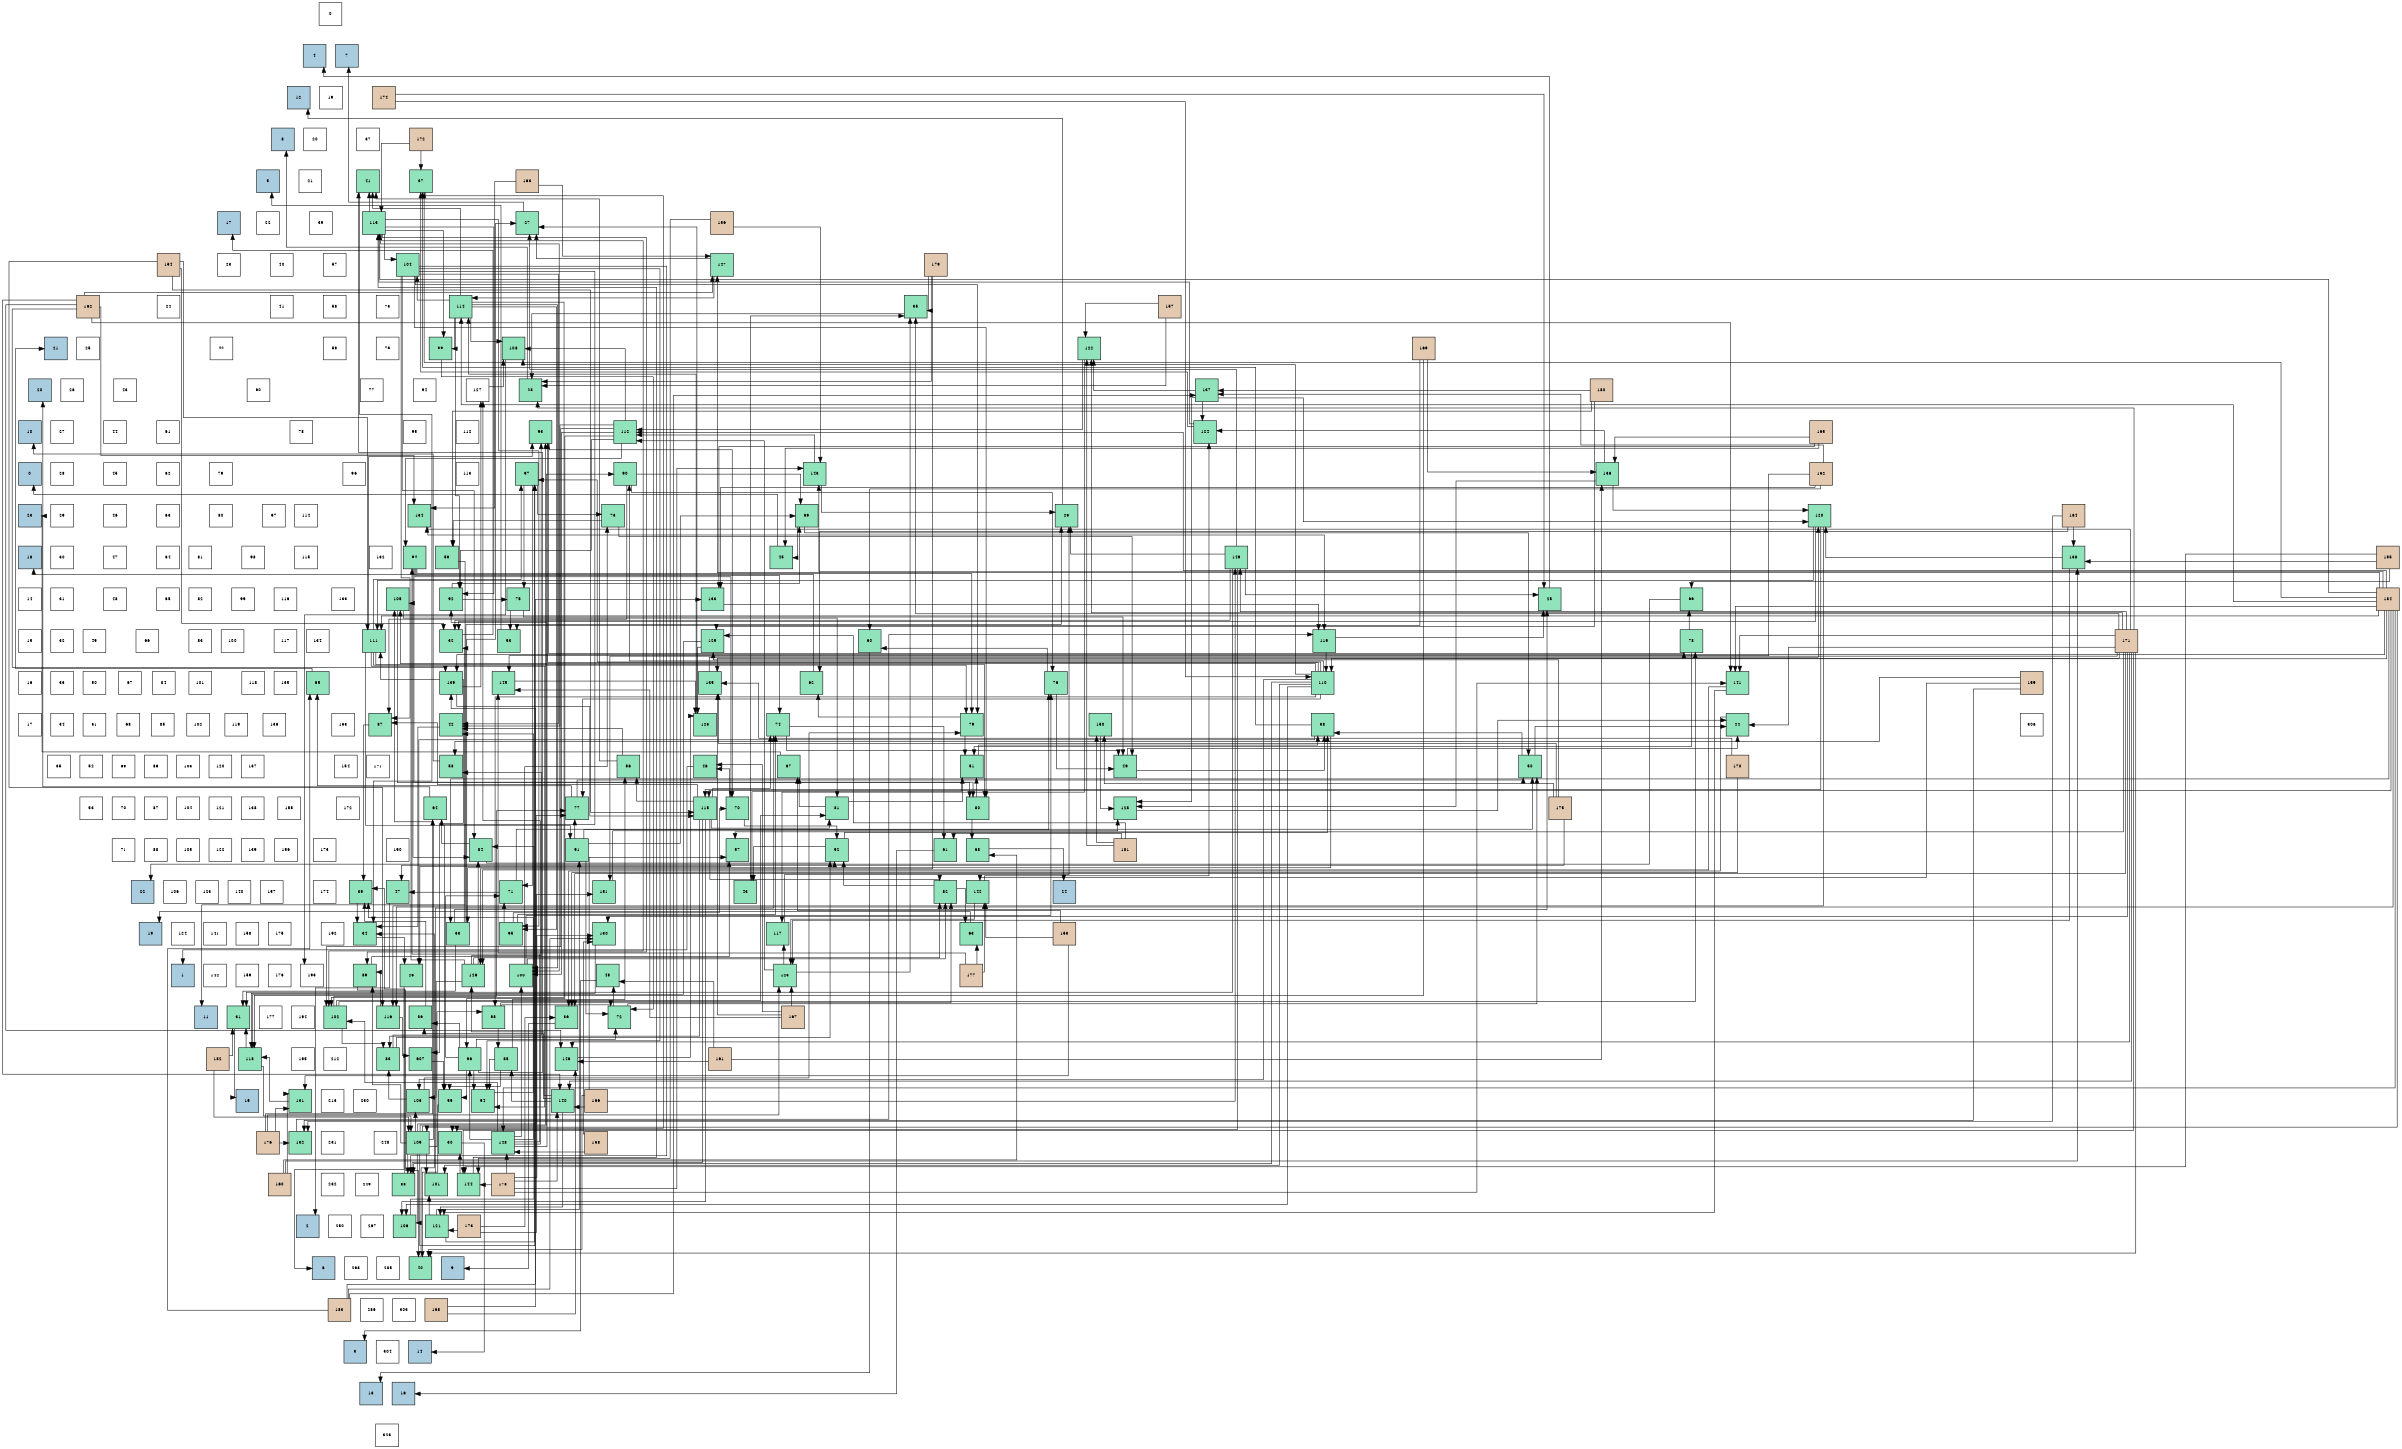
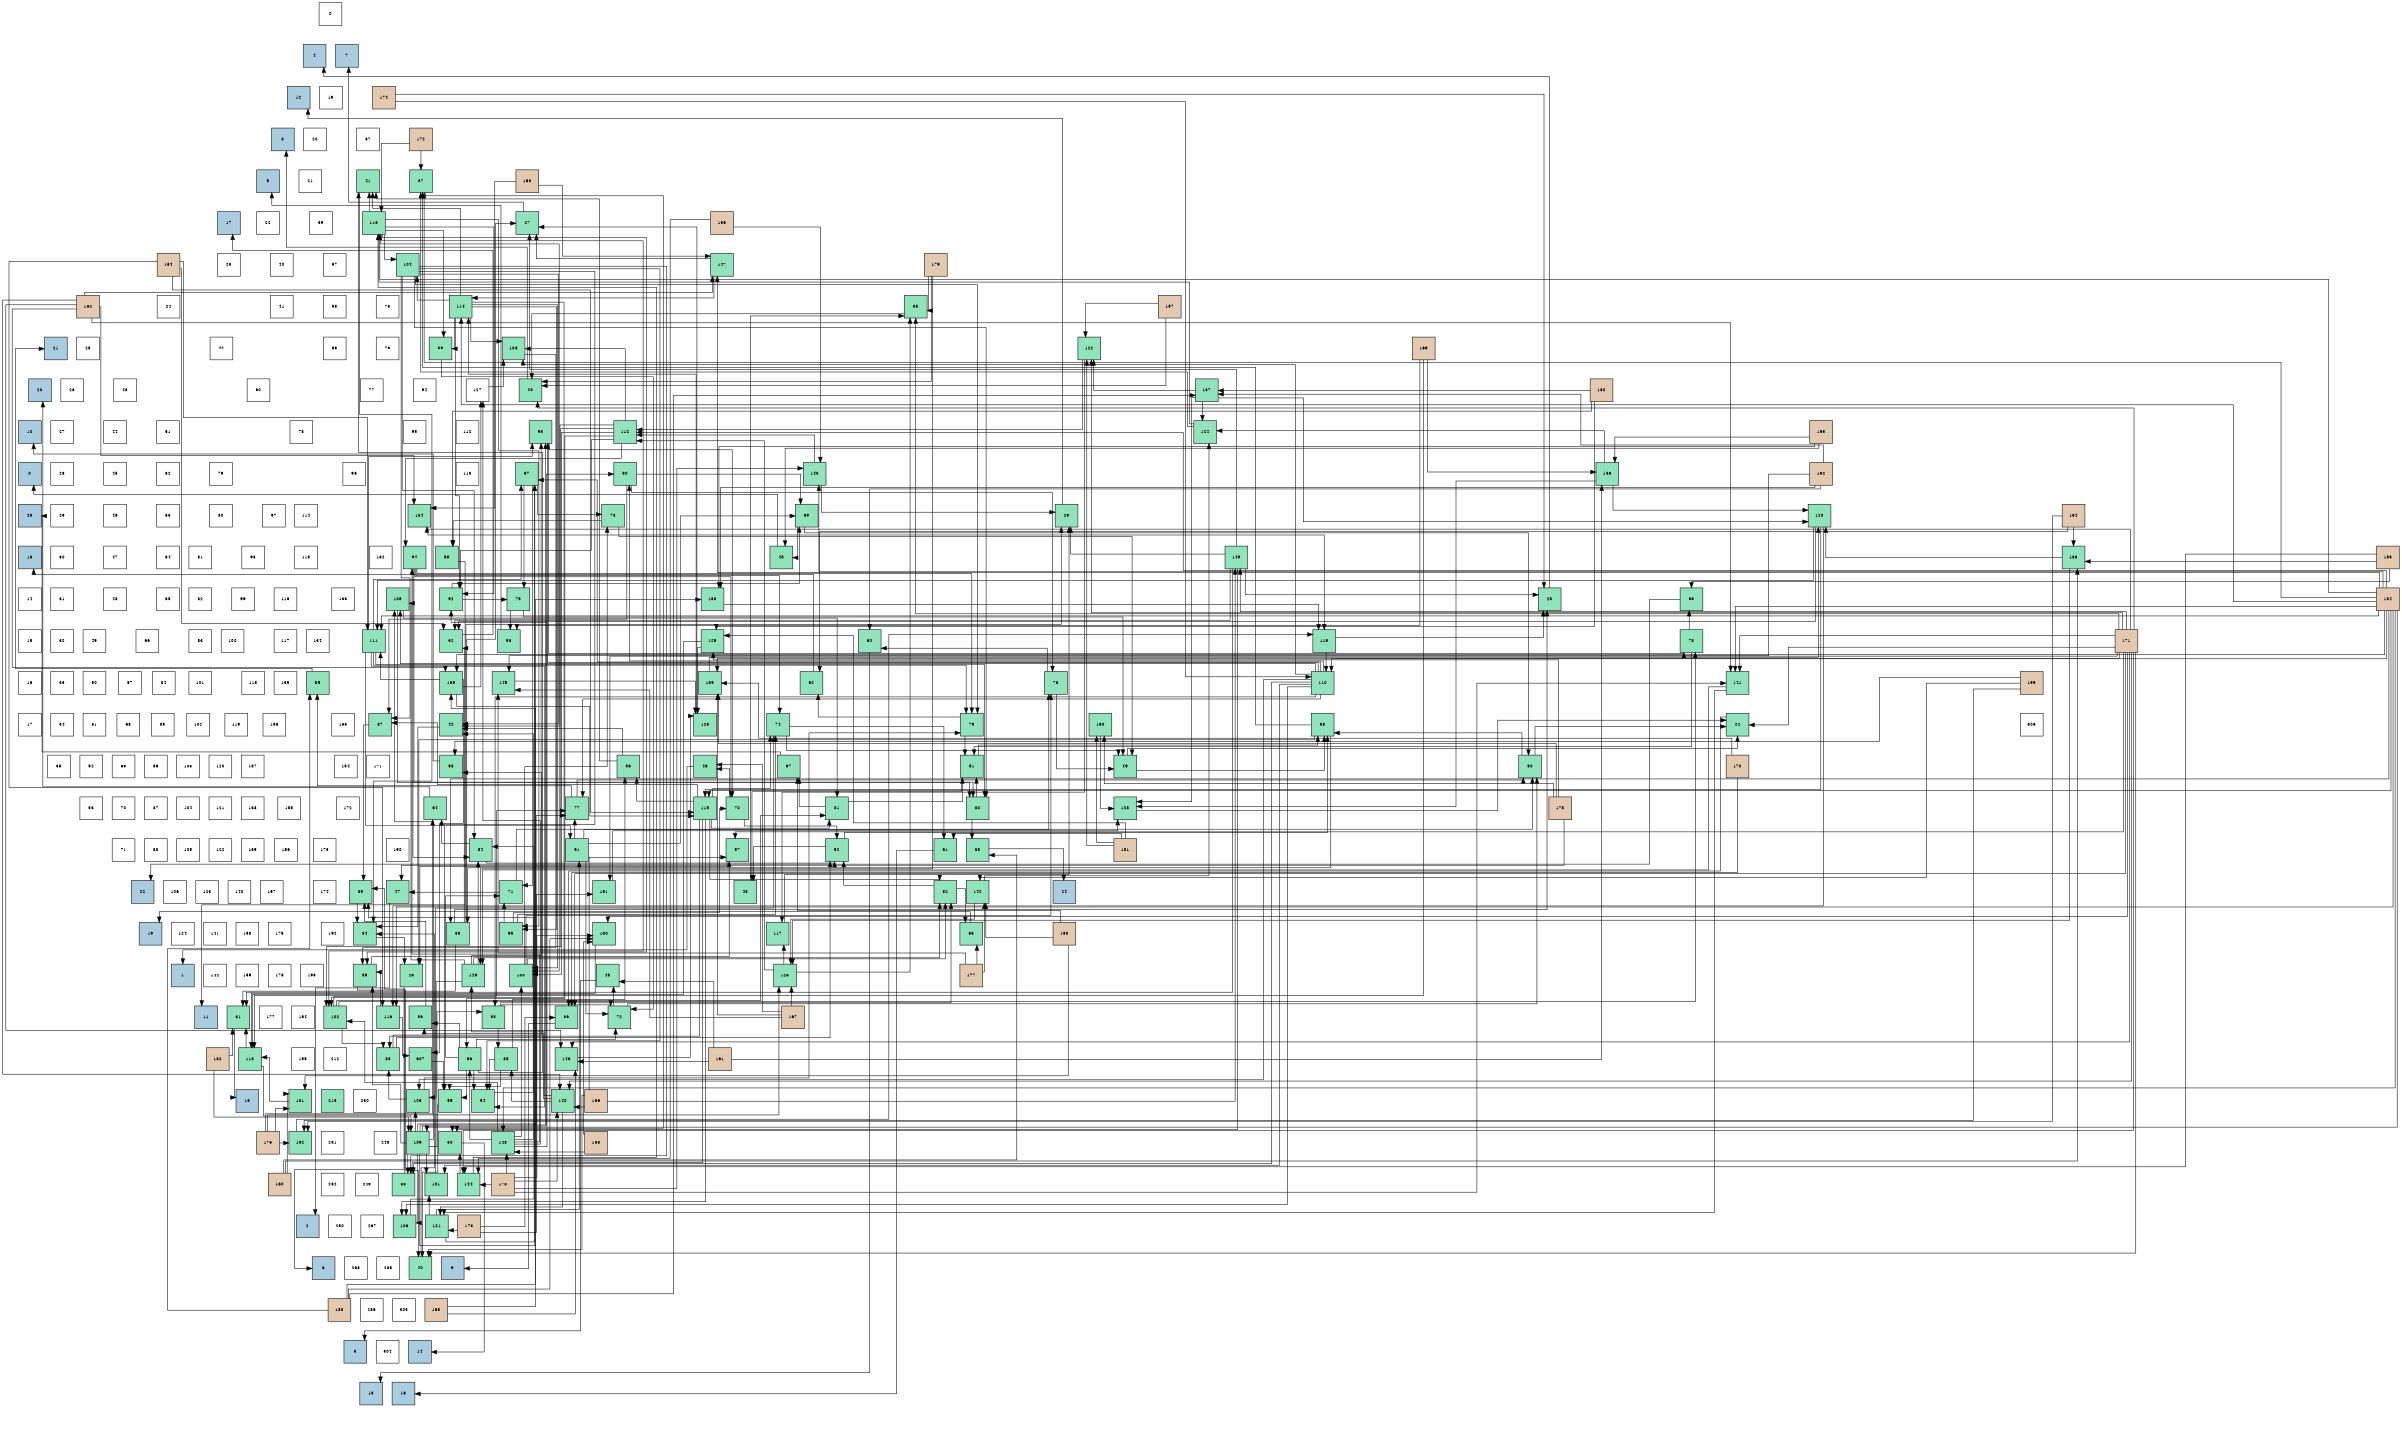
(361, 615) -> (556, 738)
(333, 1101) -> (333, 1101)
(387, 1435) -> none
